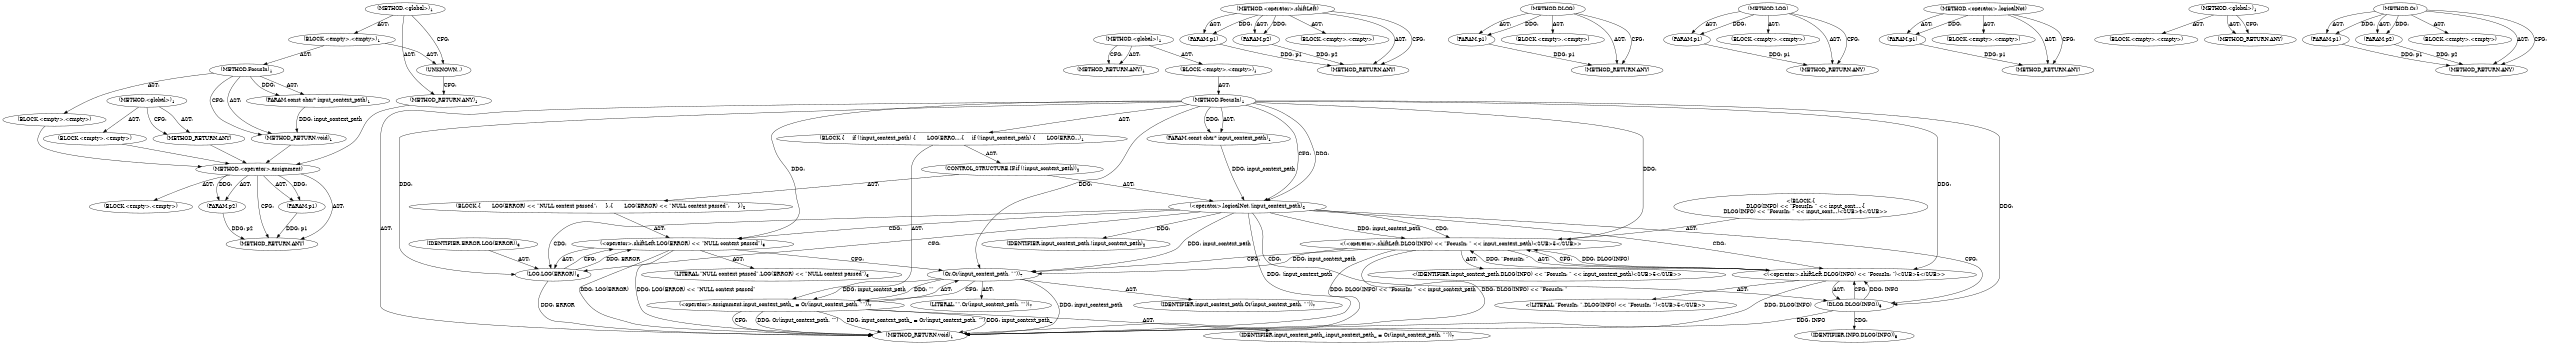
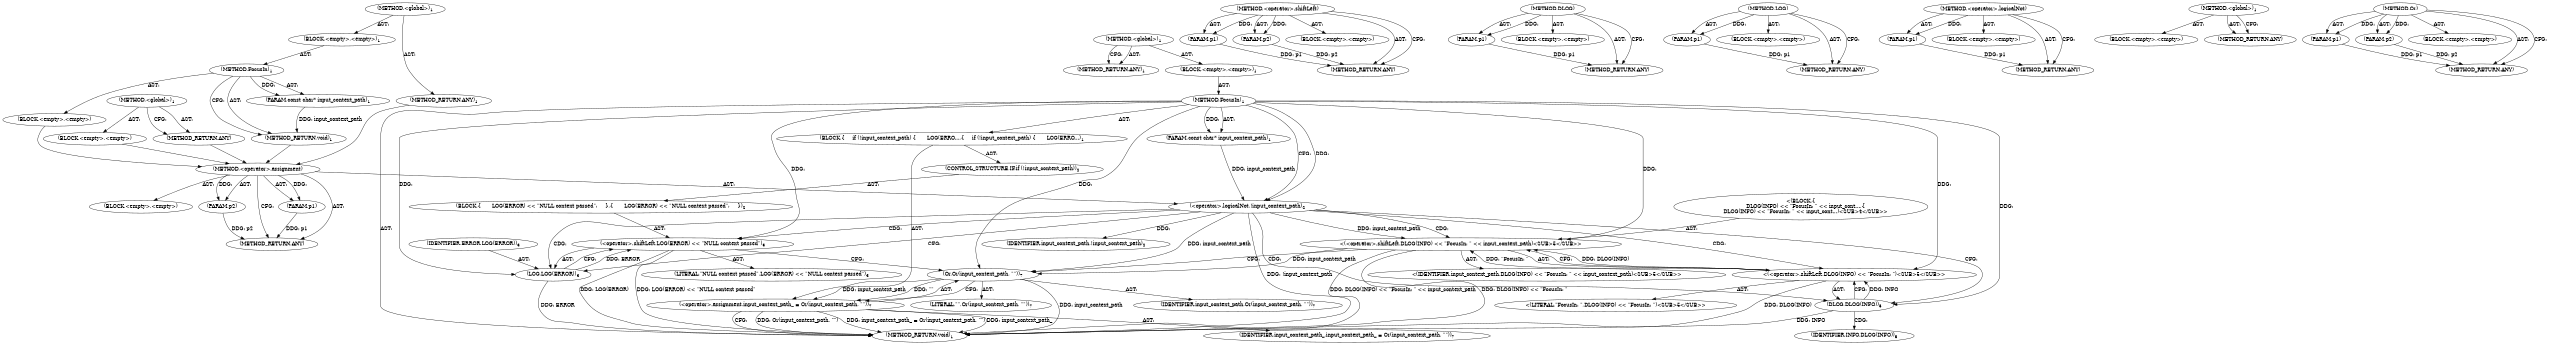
(444, 70) -> none
(1129, 188) -> (745, 188)
